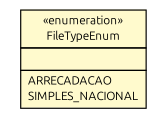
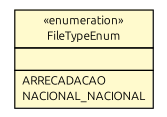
(83, 96) -> (84, 96)
